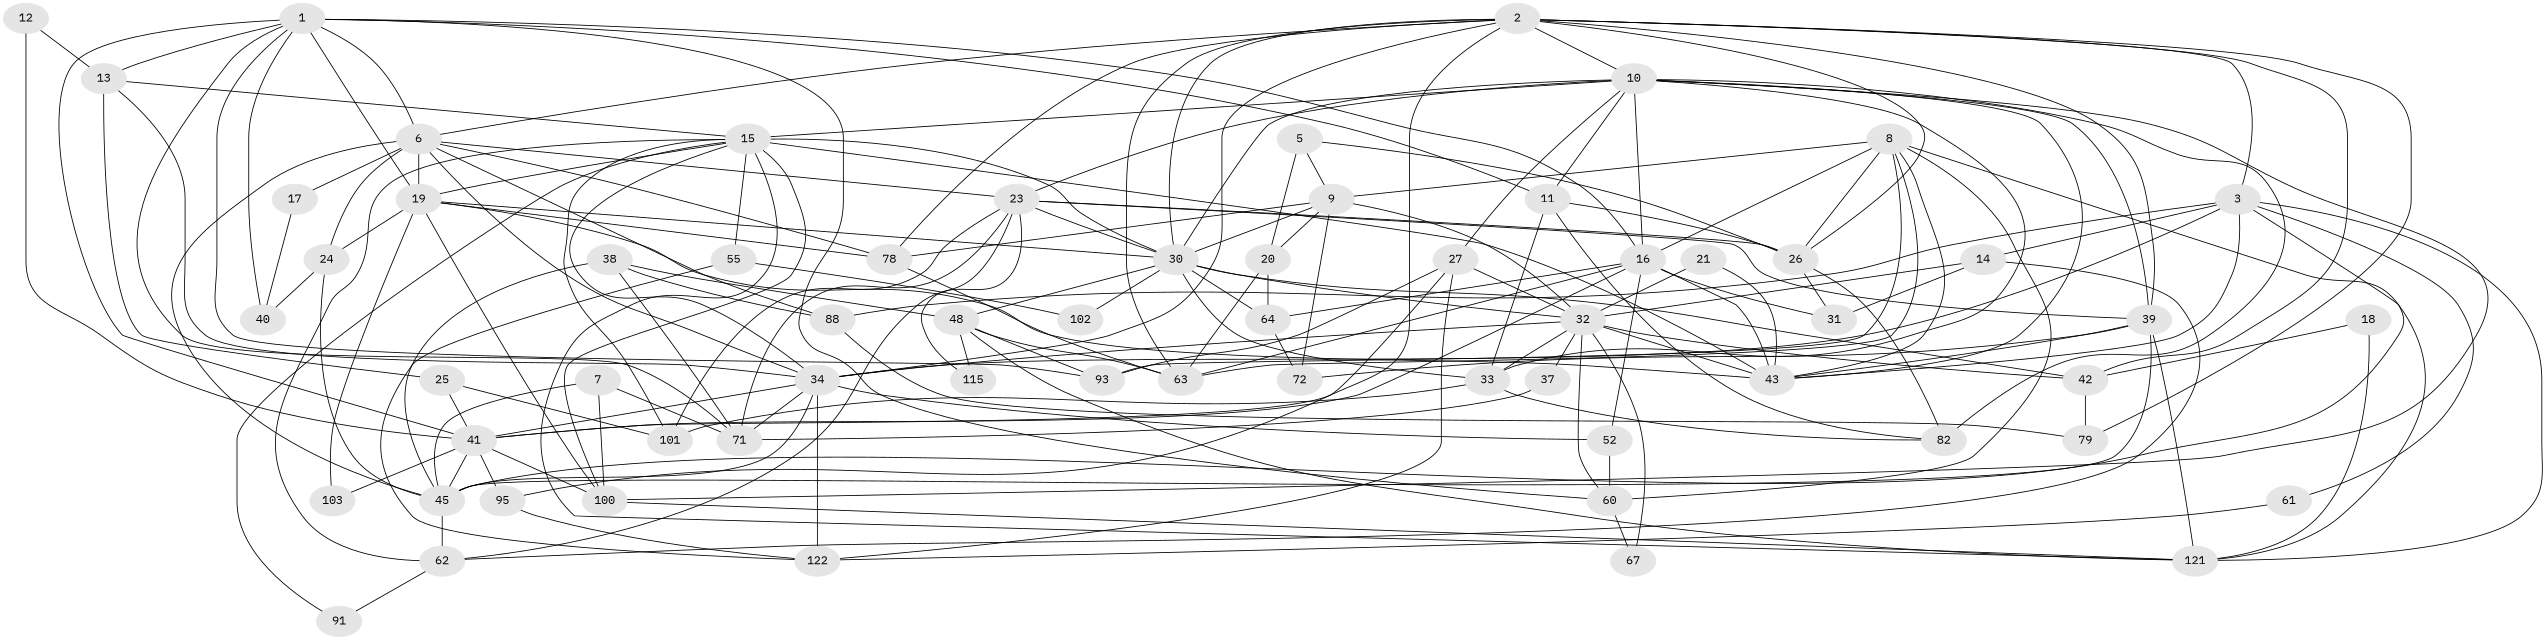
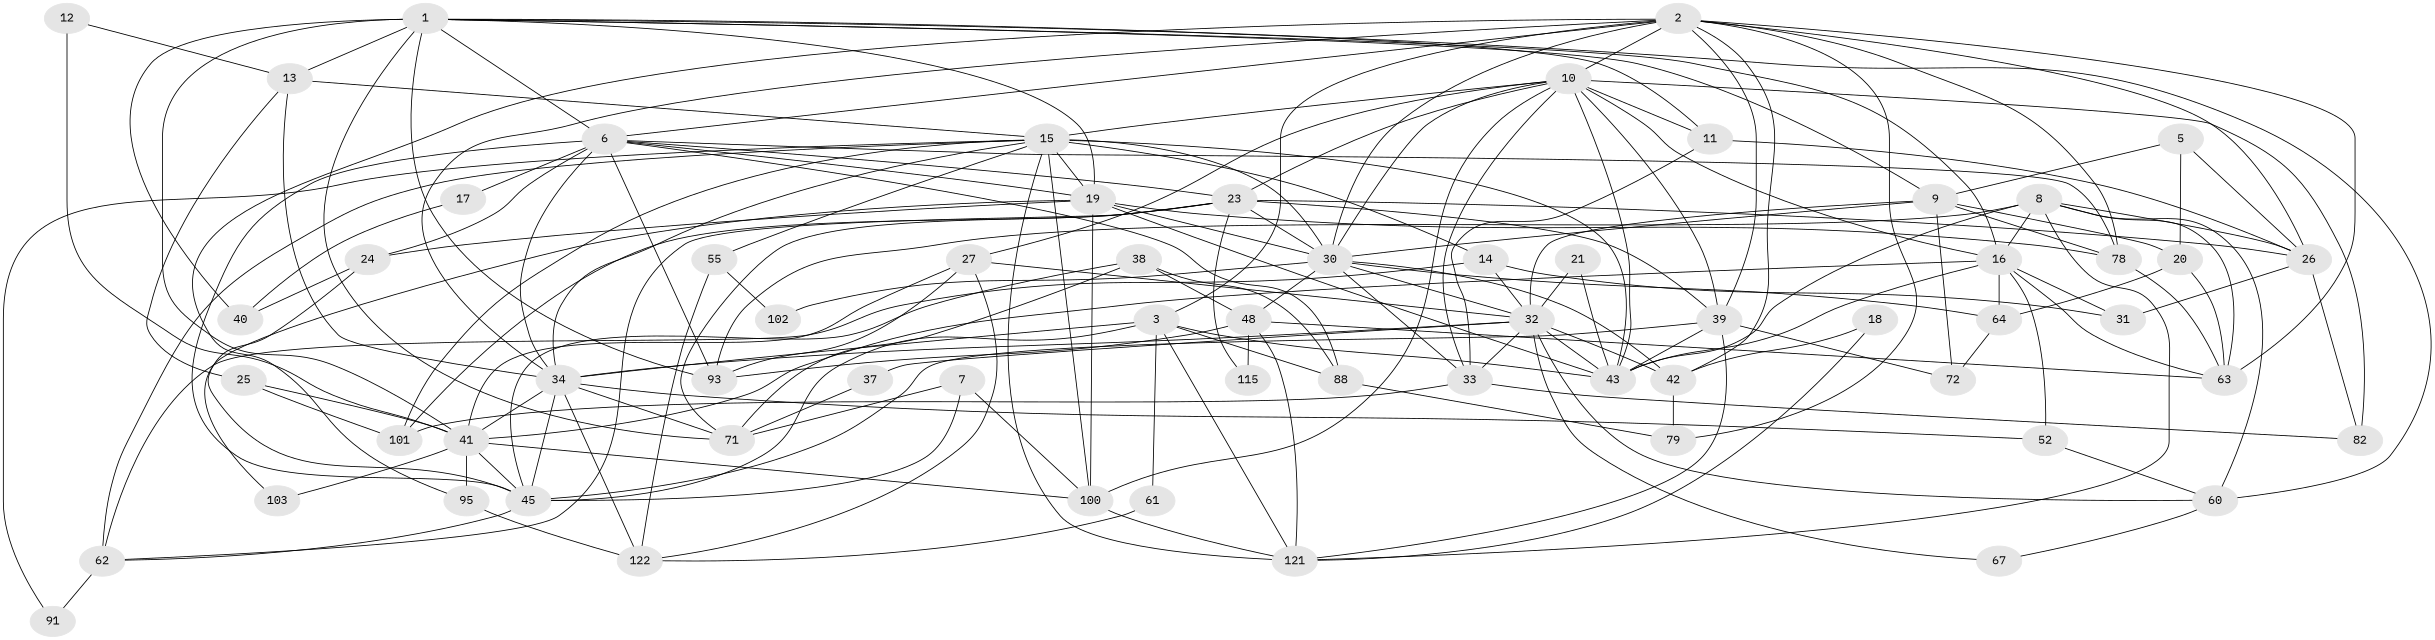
(1611, 169) -> (1198, 36)
(2111, 229) -> (1263, 176)
none -> (660, 260)
(1700, 369) -> none
